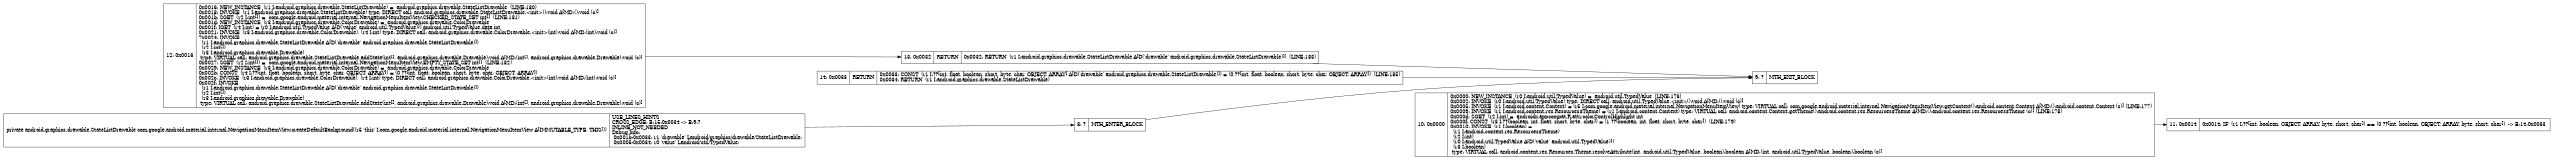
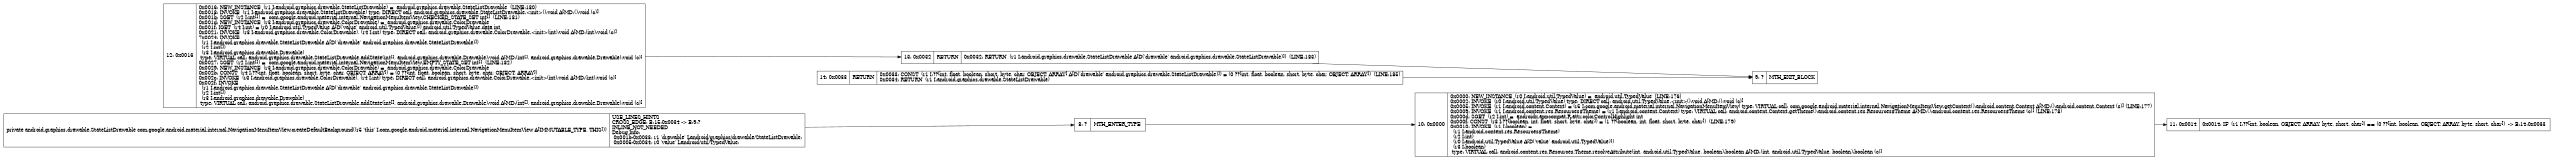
(1447, 88) -> (1279, 125)
(1117, 125) -> (1117, 125)
